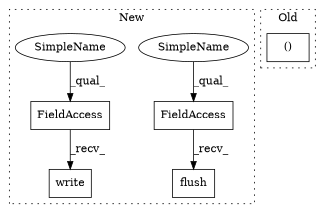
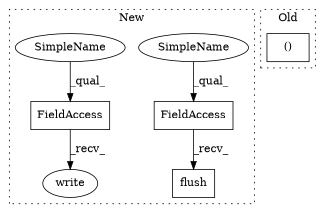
(70, 183) -> (70, 183)
